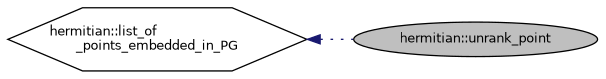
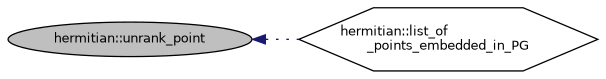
(337, 39) -> (282, 39)
